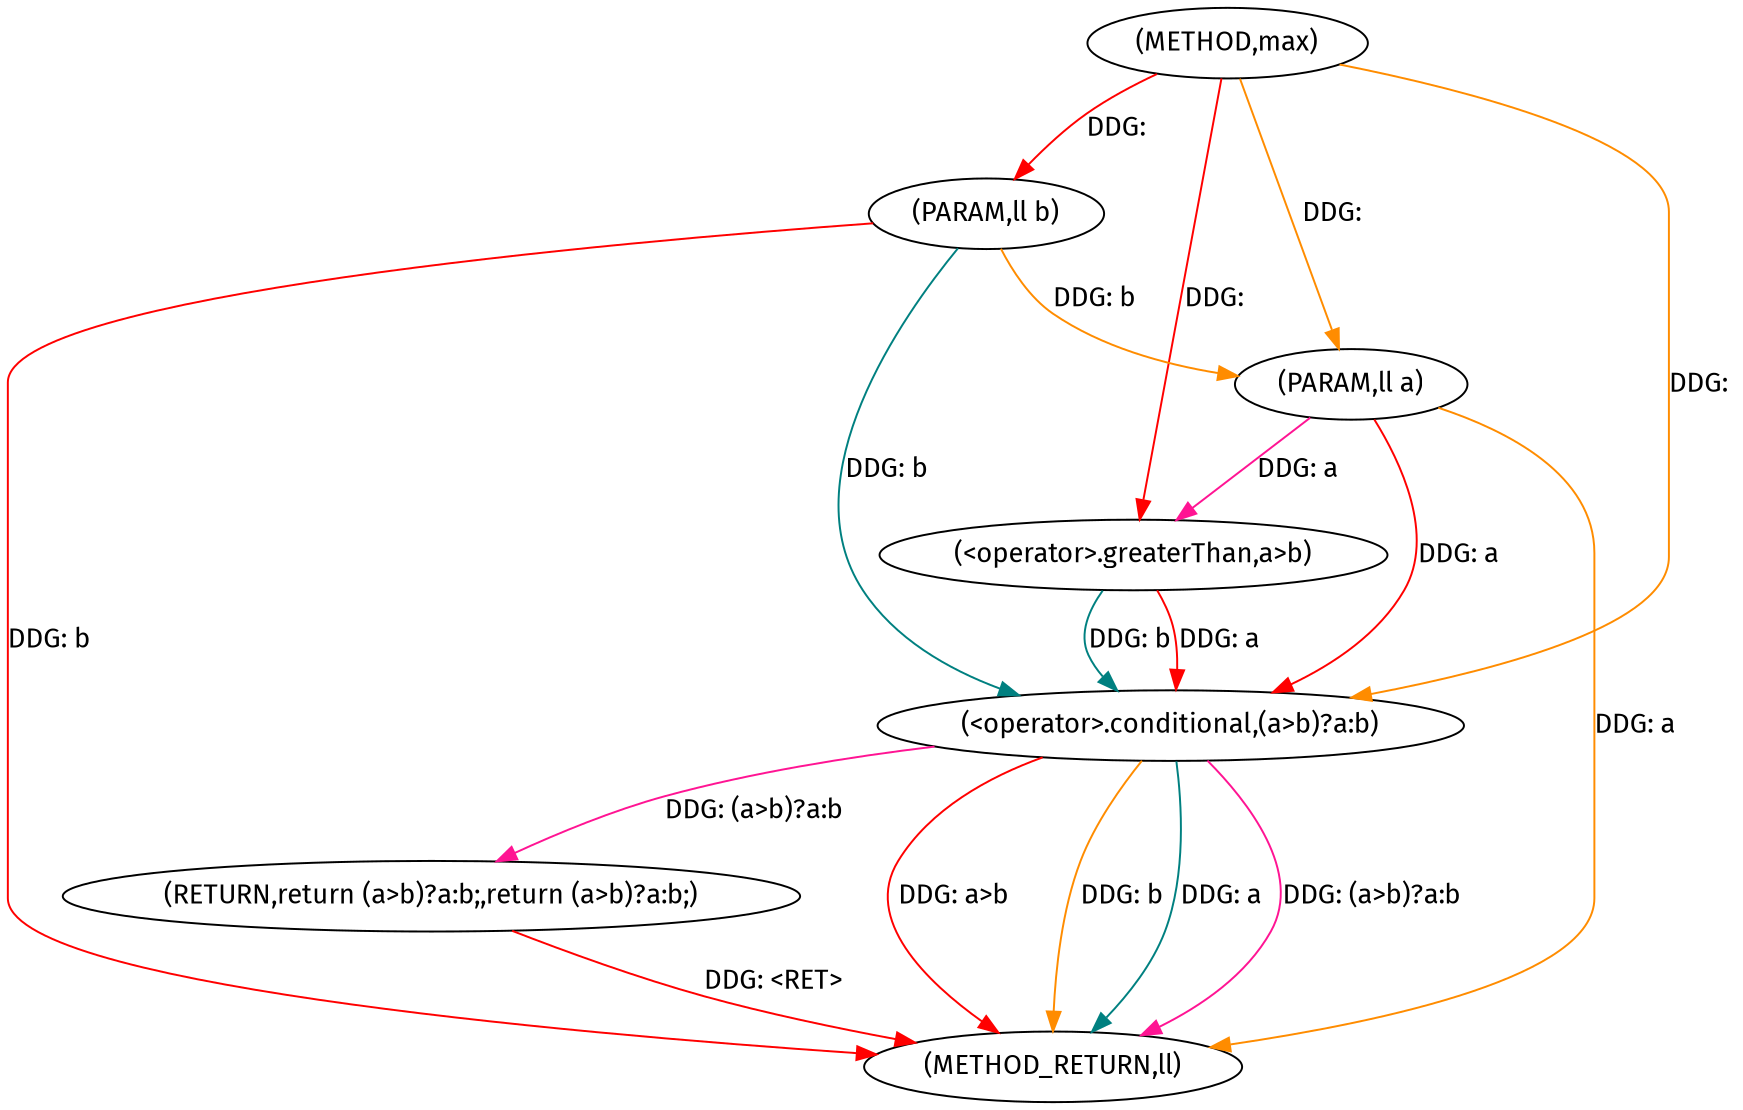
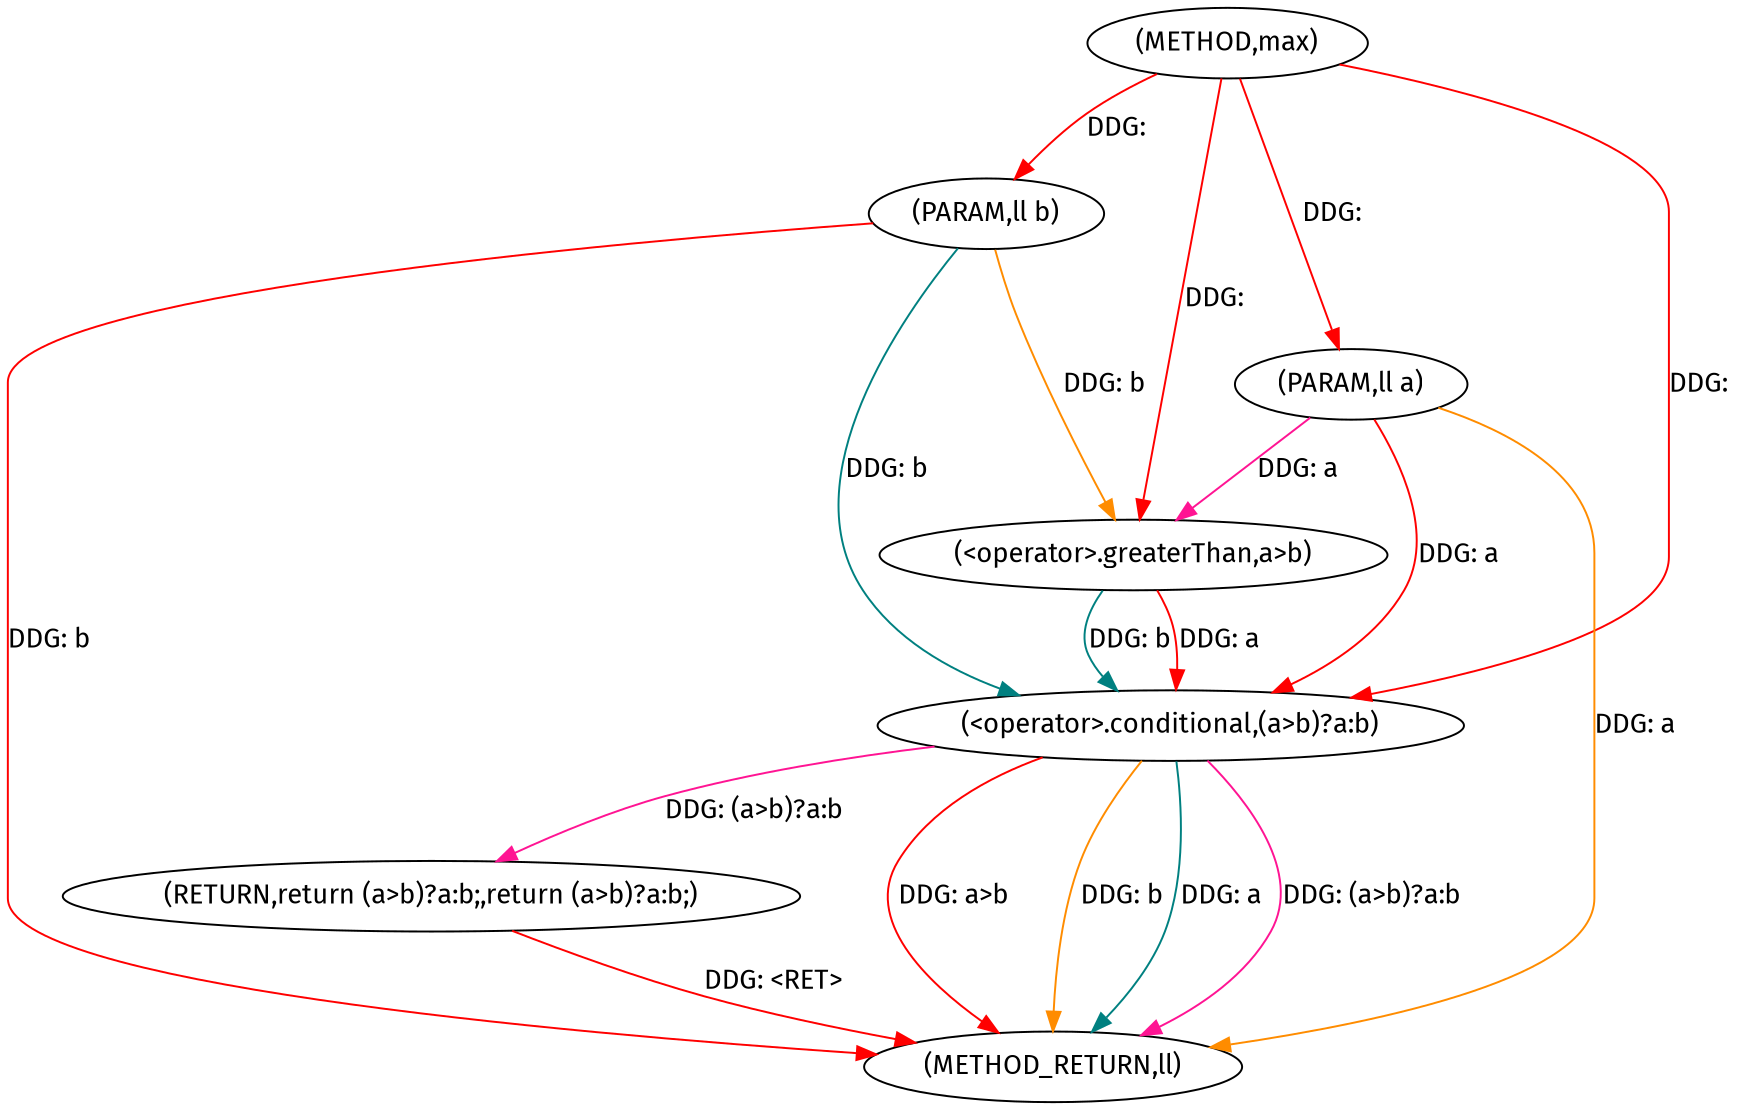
(1286, 204) -> (1286, 204)
(1093, 336) -> (1044, 379)
(1669, 368) -> (1669, 368)
